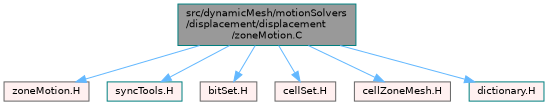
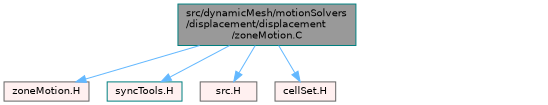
(229, 92) -> (229, 92)
(402, 92) -> none
(507, 92) -> none
